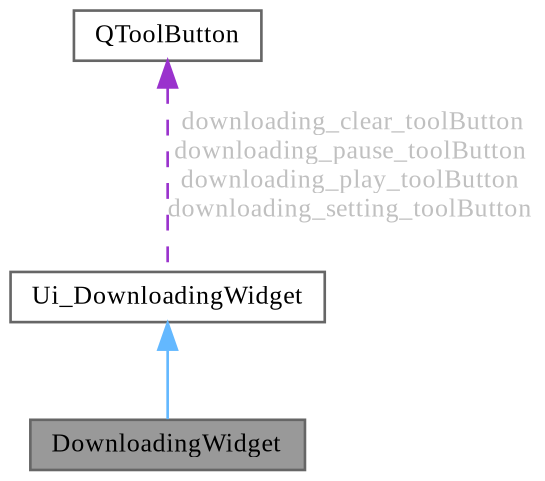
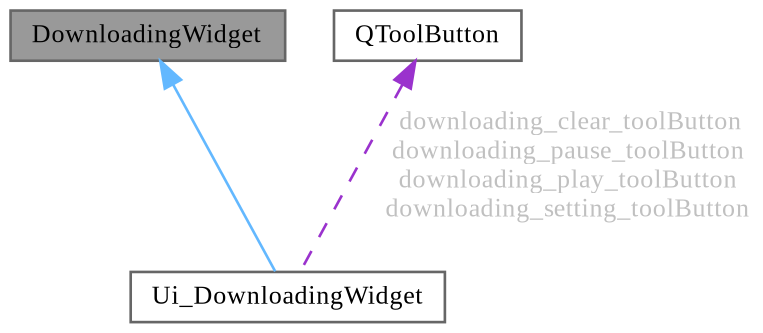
(168, 385) -> (224, 178)
